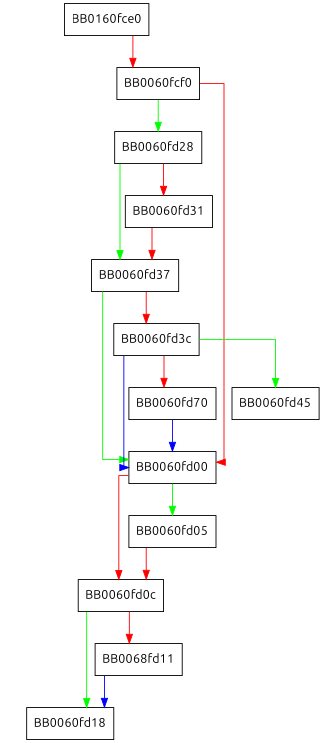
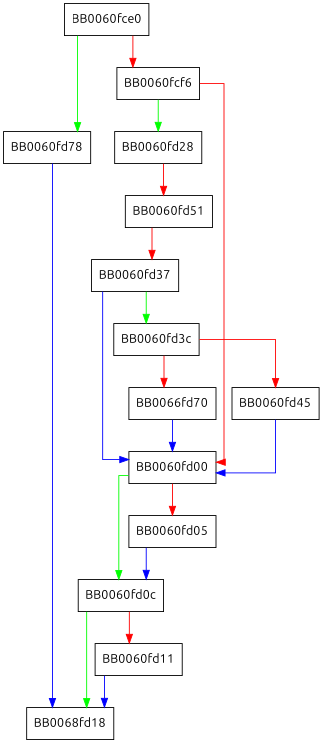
(107, 20) -> (107, 20)
(158, 84) -> (158, 84)
none -> (47, 148)
(120, 207) -> none
(169, 212) -> (169, 212)
(146, 303) -> (146, 303)
(257, 340) -> (257, 340)
(103, 384) -> (103, 384)
(172, 404) -> (172, 404)
(124, 412) -> (276, 472)
(172, 495) -> (172, 495)
(119, 518) -> (119, 518)
(146, 559) -> (146, 559)
(139, 660) -> (139, 660)
(70, 724) -> (70, 724)
